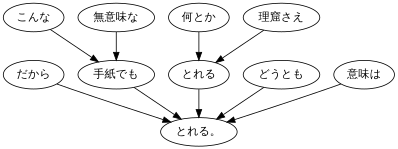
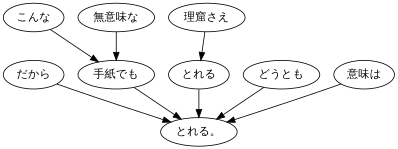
(199, 17) -> none
